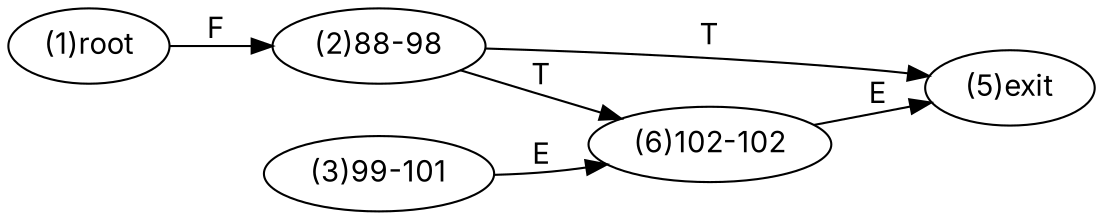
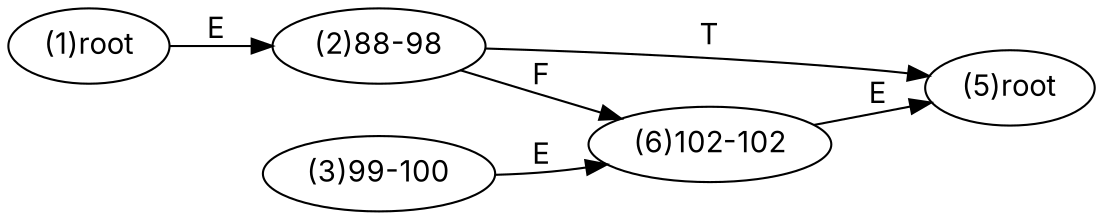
(216, 30) -> (216, 30)
(542, 76) -> (542, 76)
(1010, 88) -> (1010, 88)
(379, 174) -> (379, 174)
